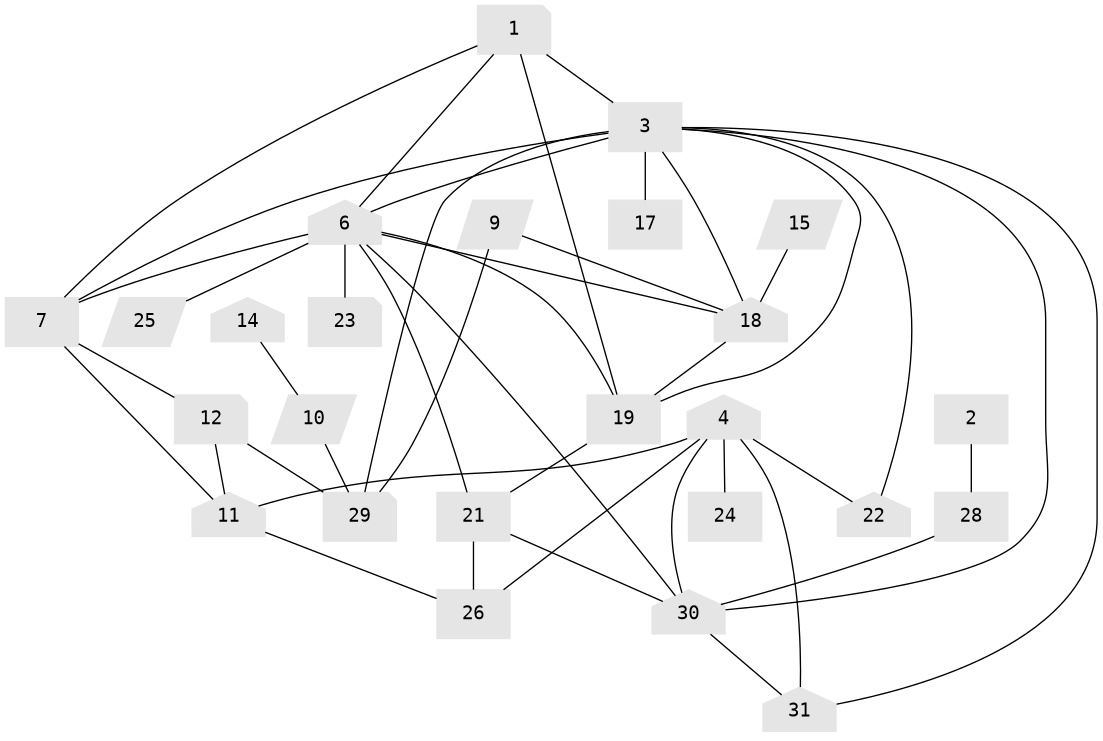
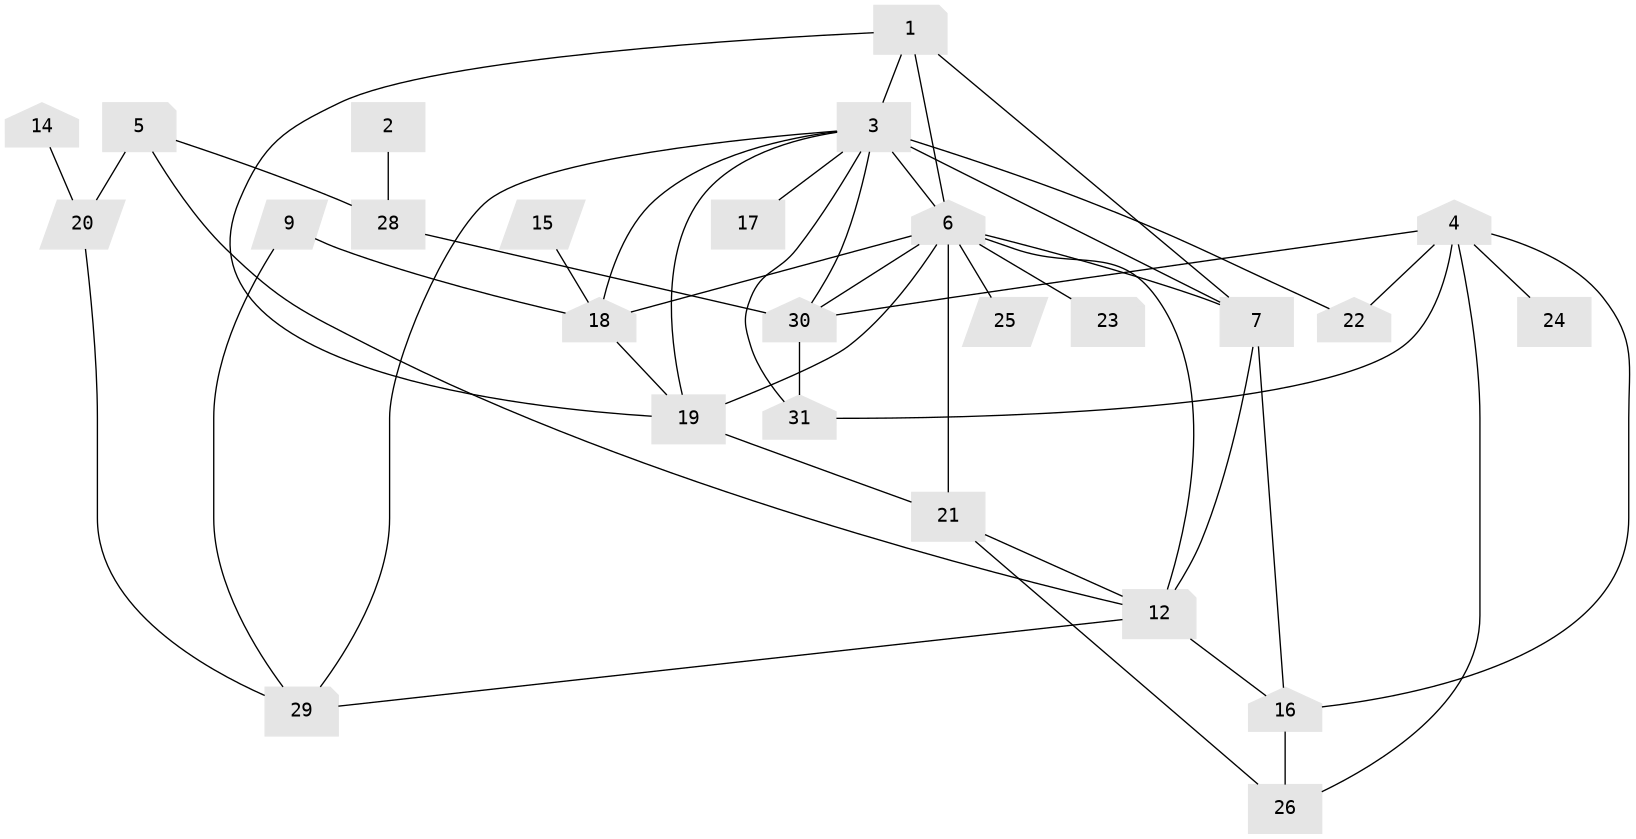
none -> (139, 127)
none -> (1181, 349)
(314, 419) -> (83, 225)
(229, 517) -> (1285, 712)
(587, 568) -> (1054, 565)
